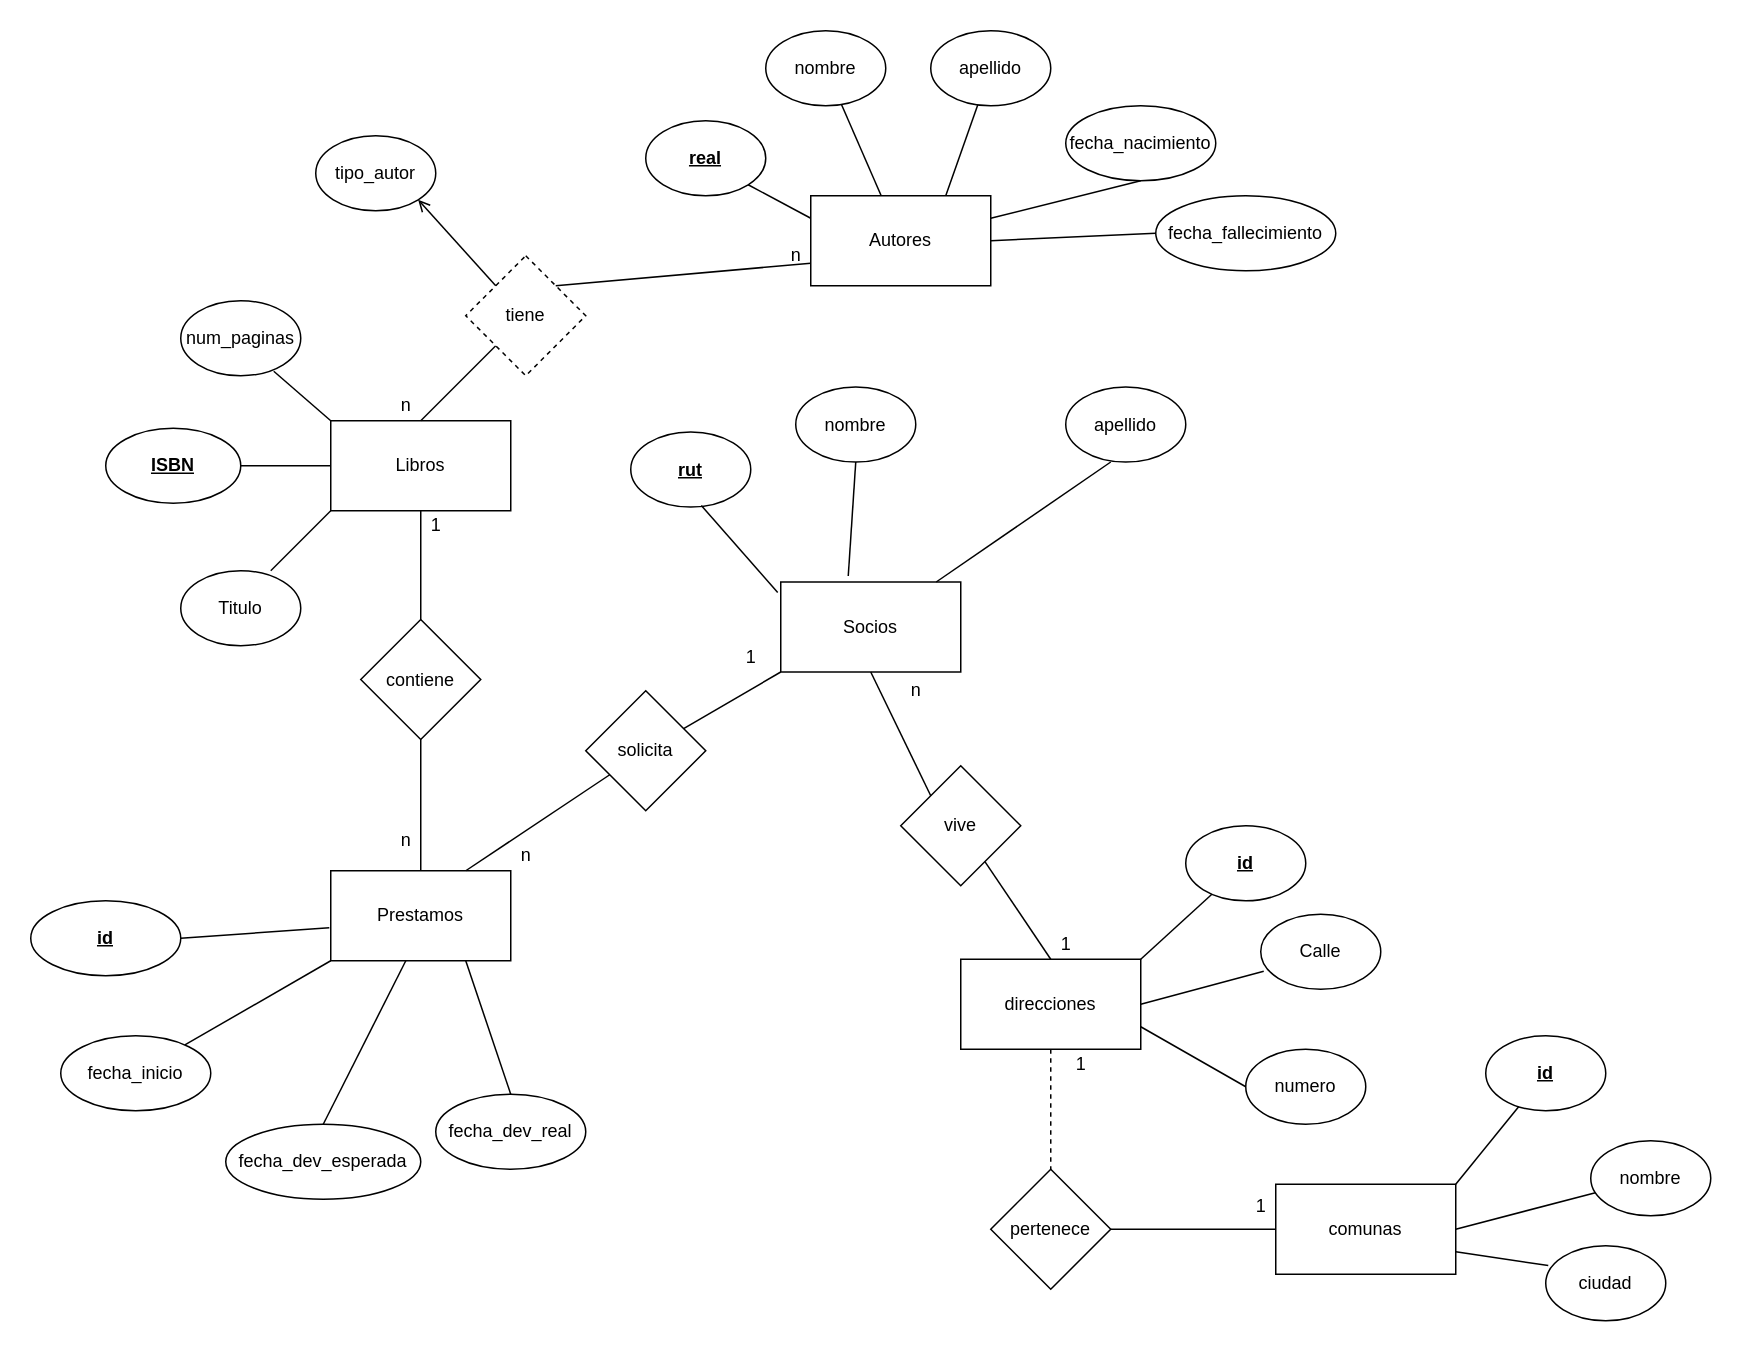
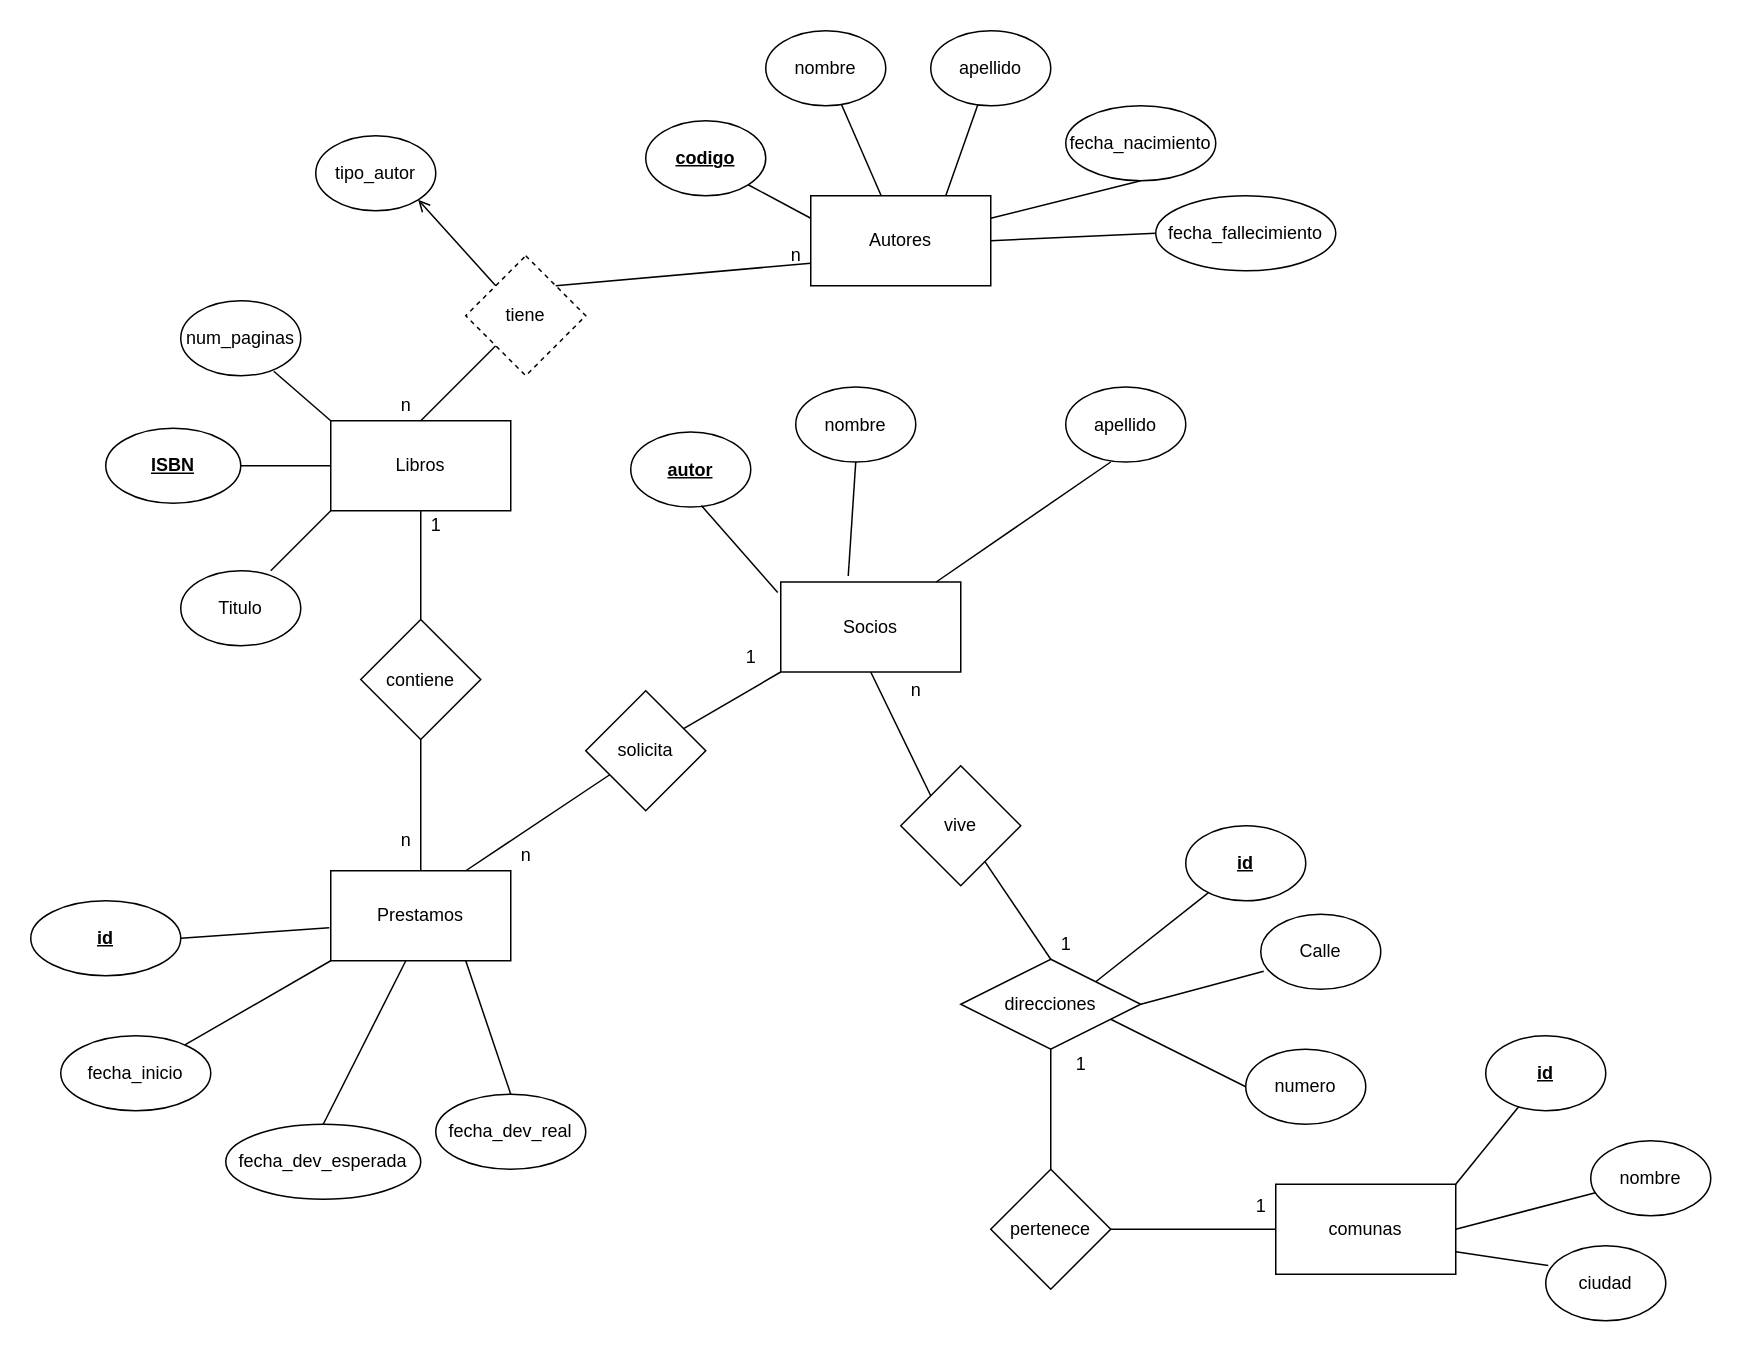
(706, 158) -> (706, 158)
(691, 470) -> (691, 470)
(1051, 1004) -> (1051, 1004)
(1051, 1108) -> (1051, 1108)
